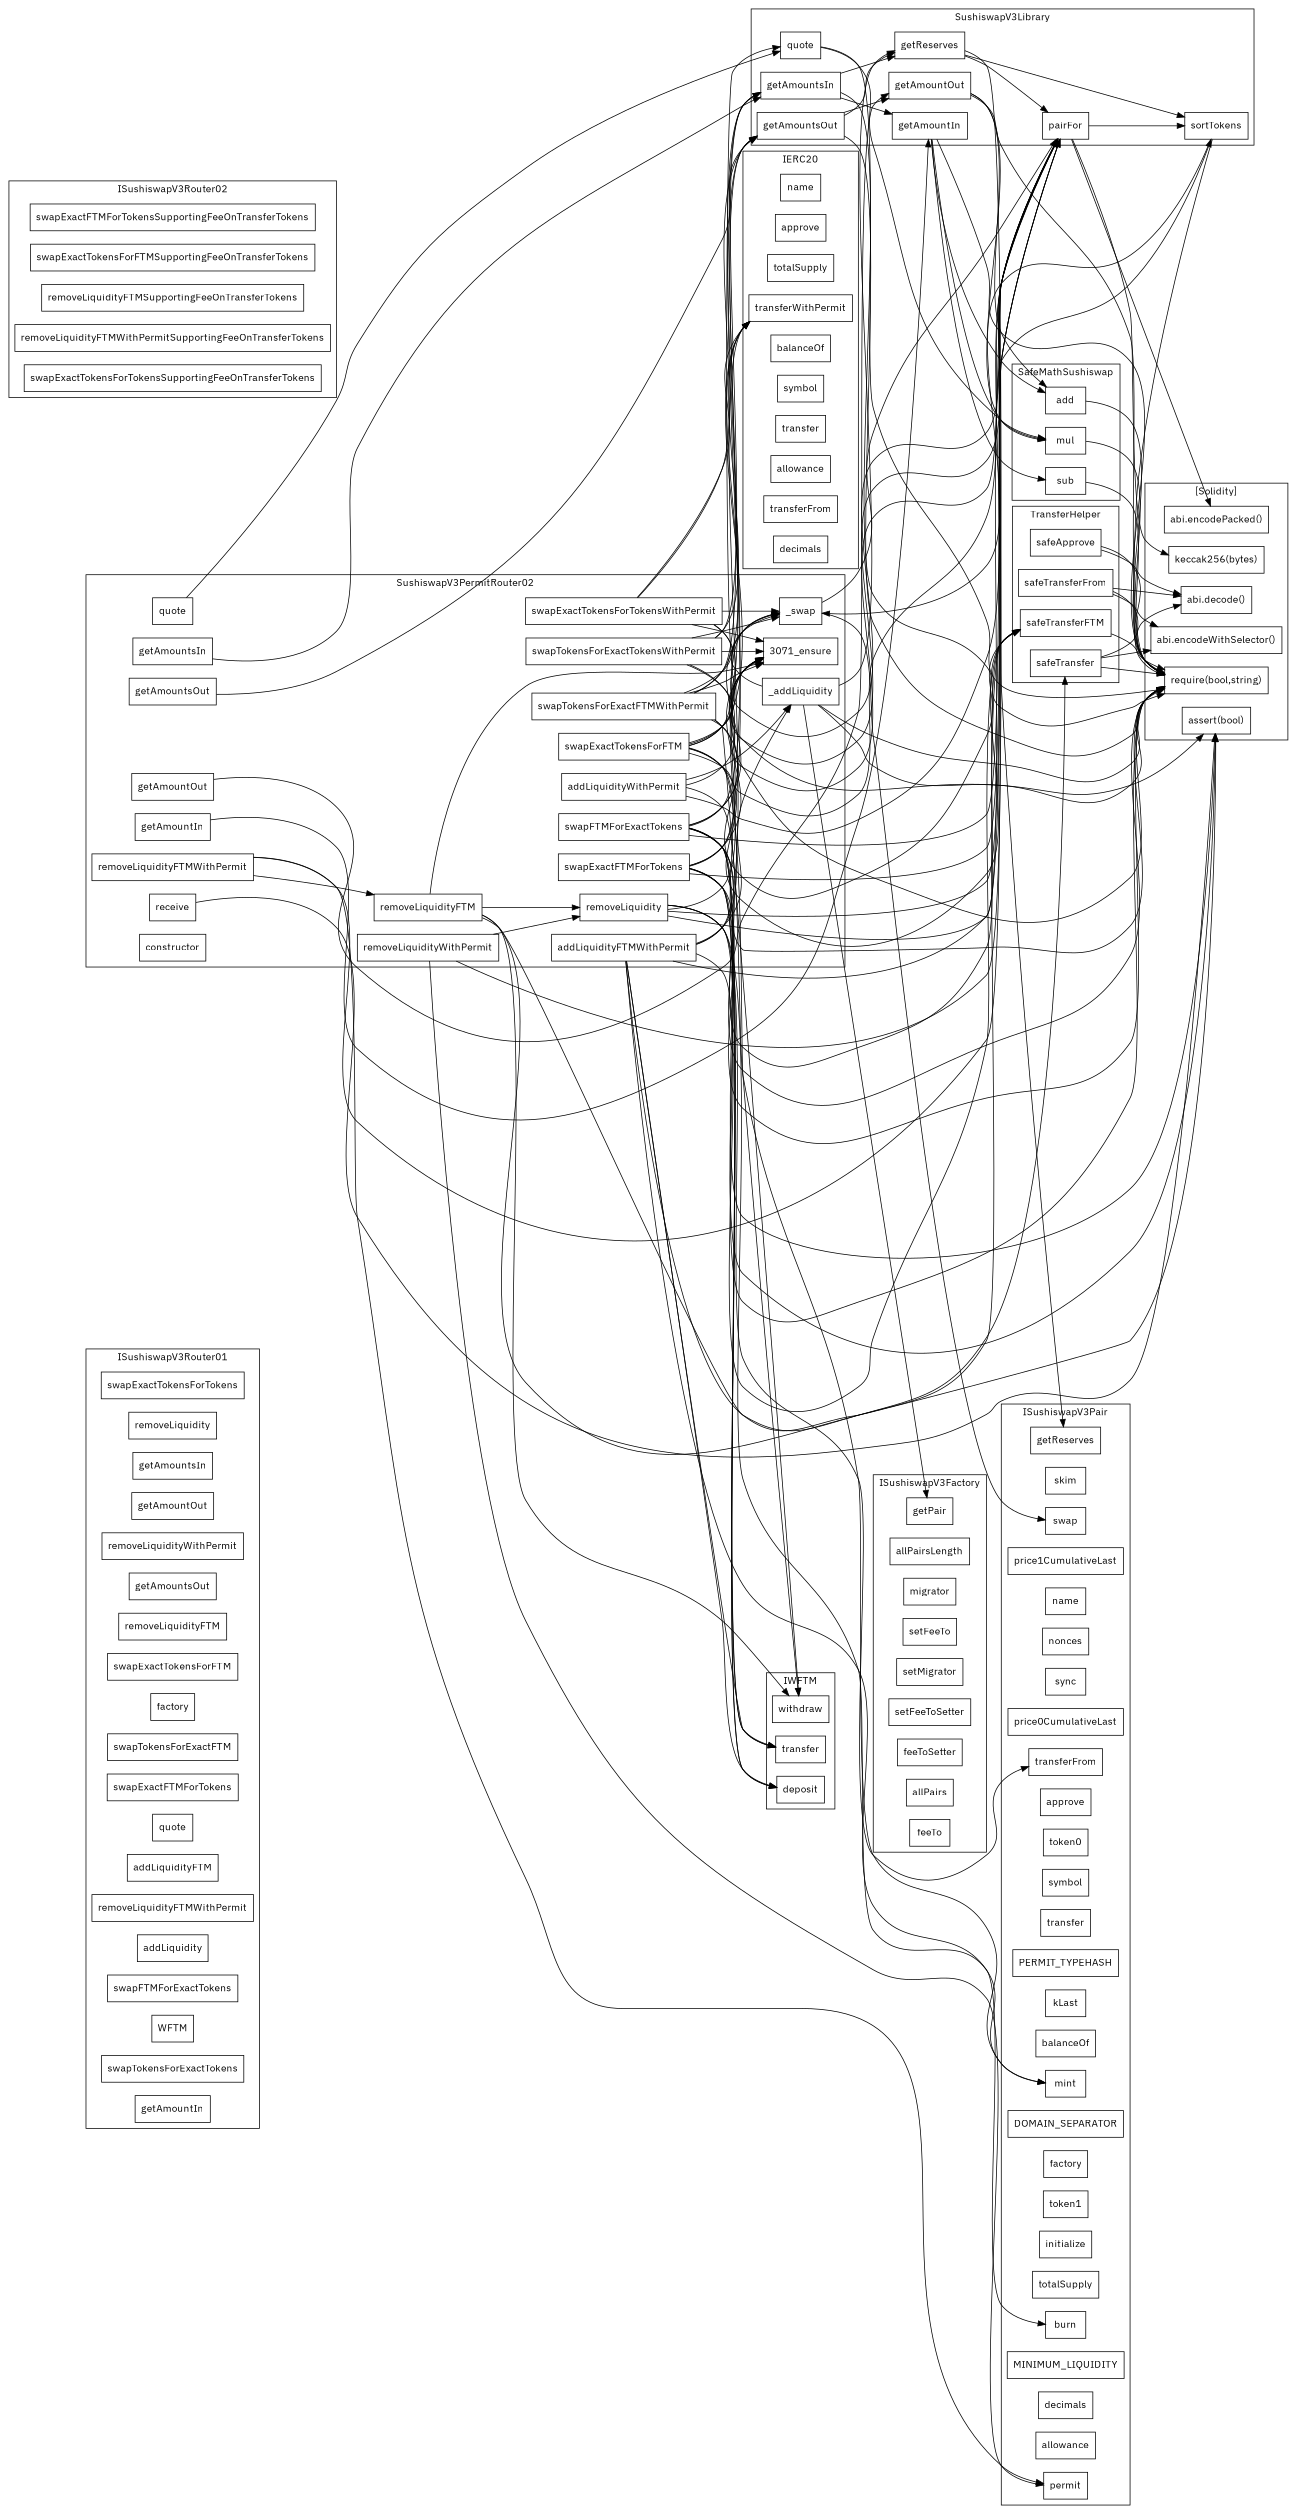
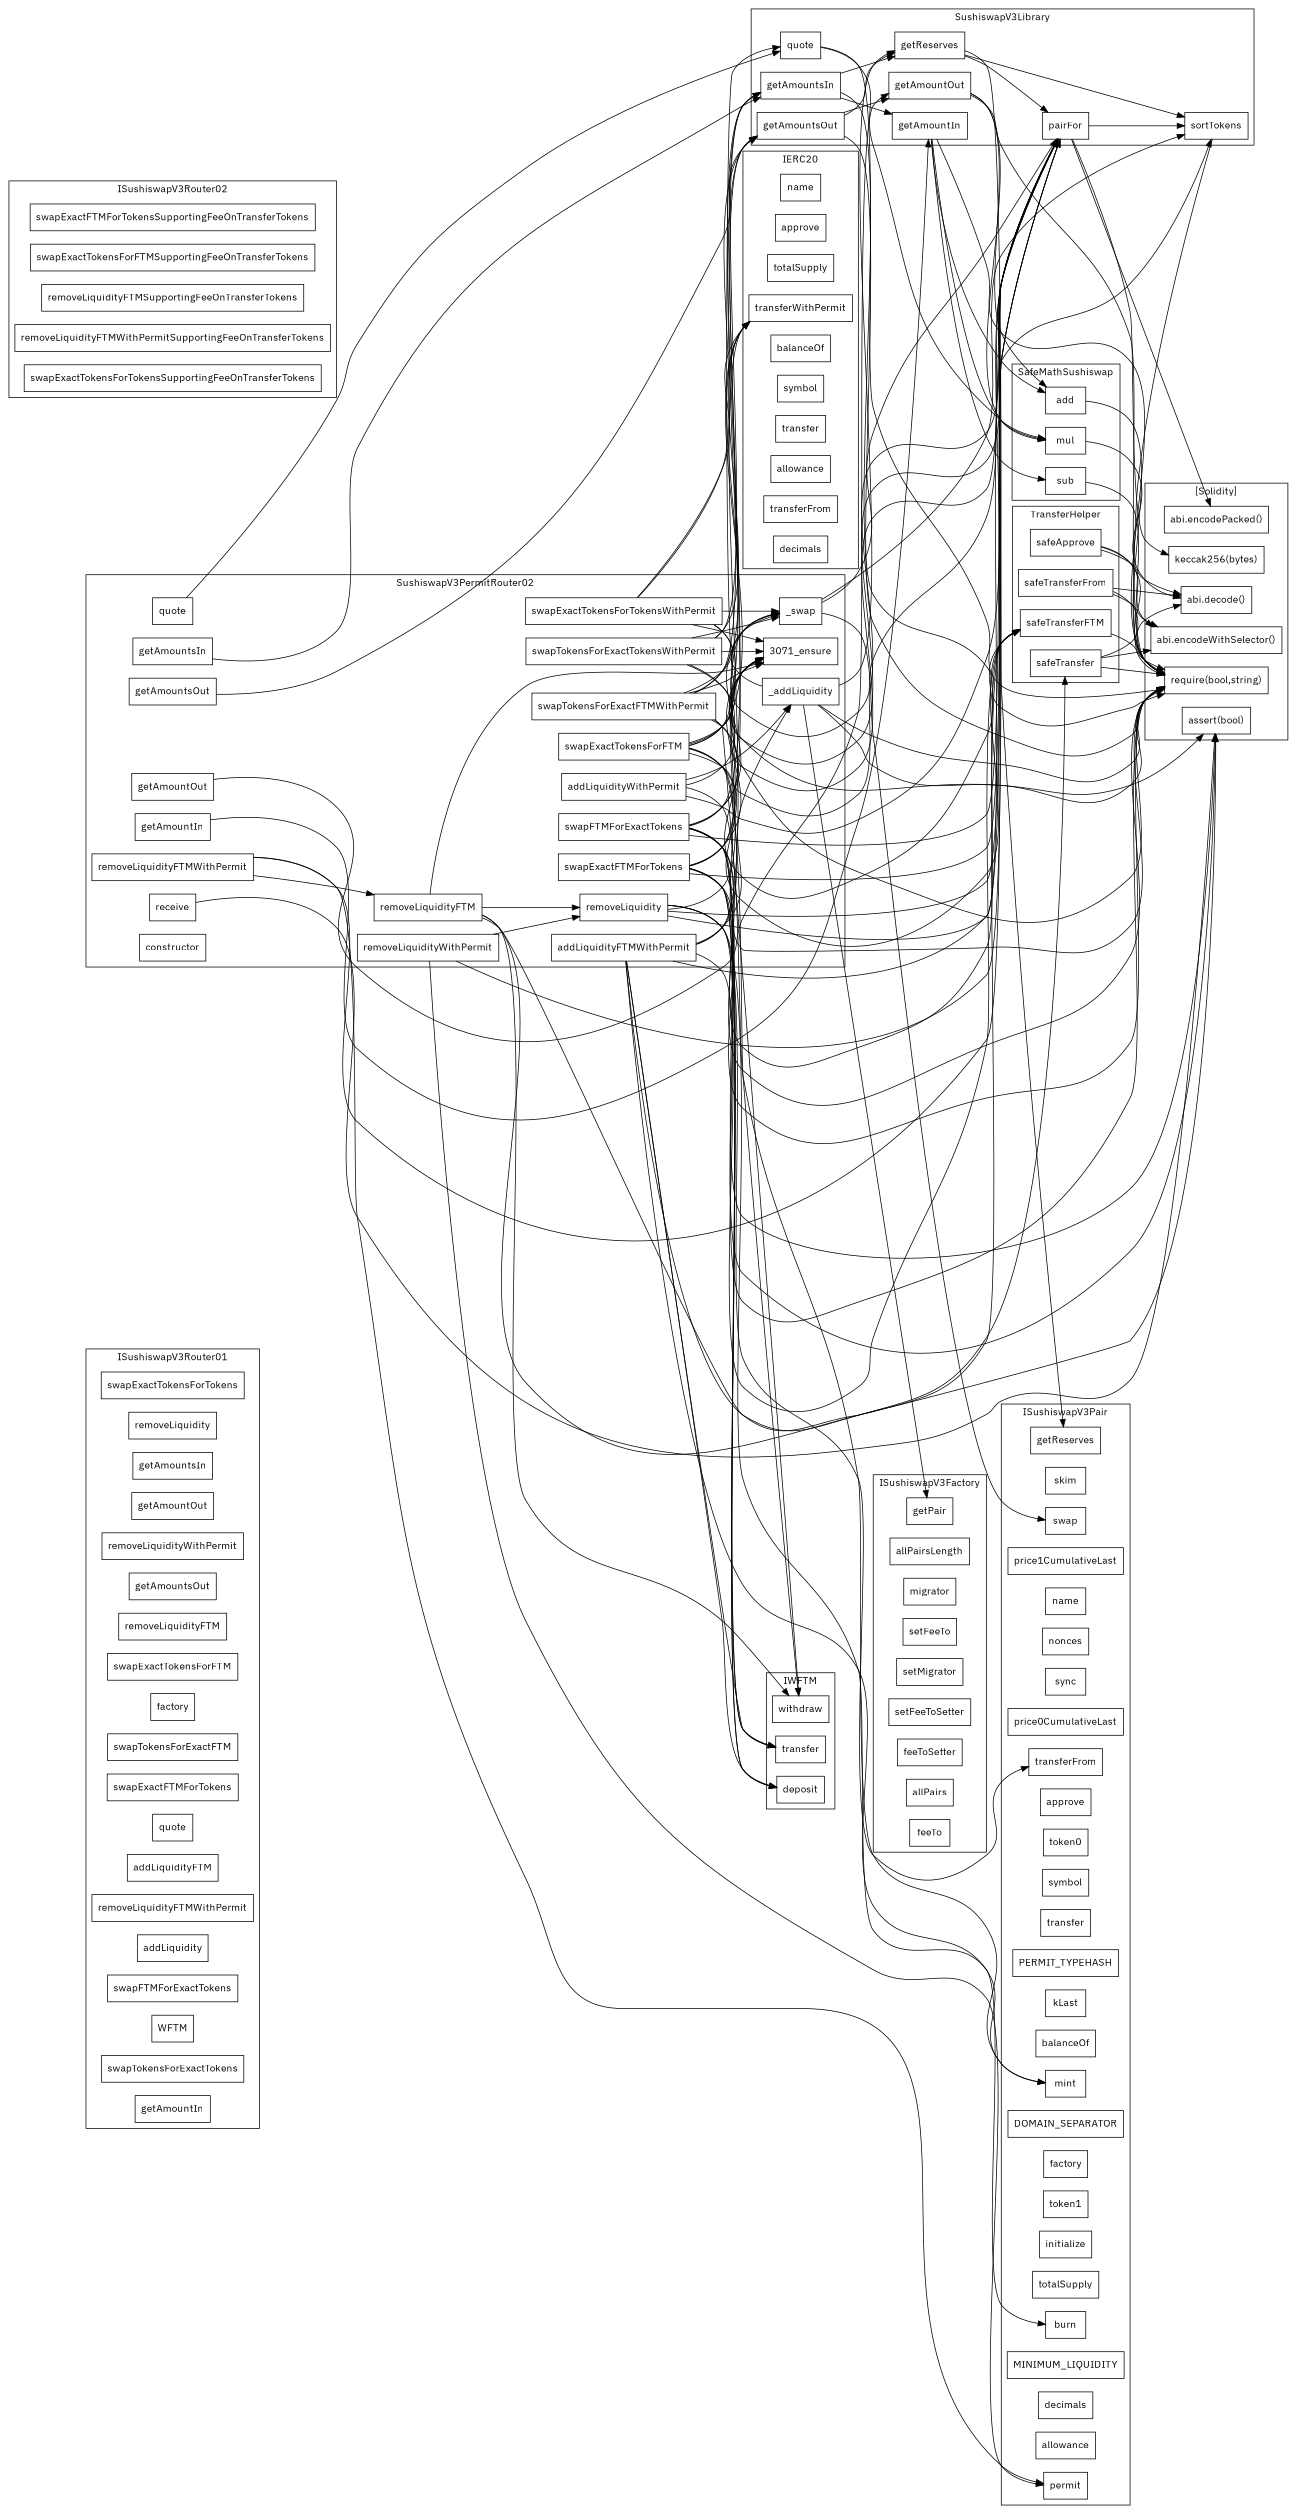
(1036, 265) -> (980, 447)
(1139, 544) -> (1139, 513)
none -> (1137, 576)
